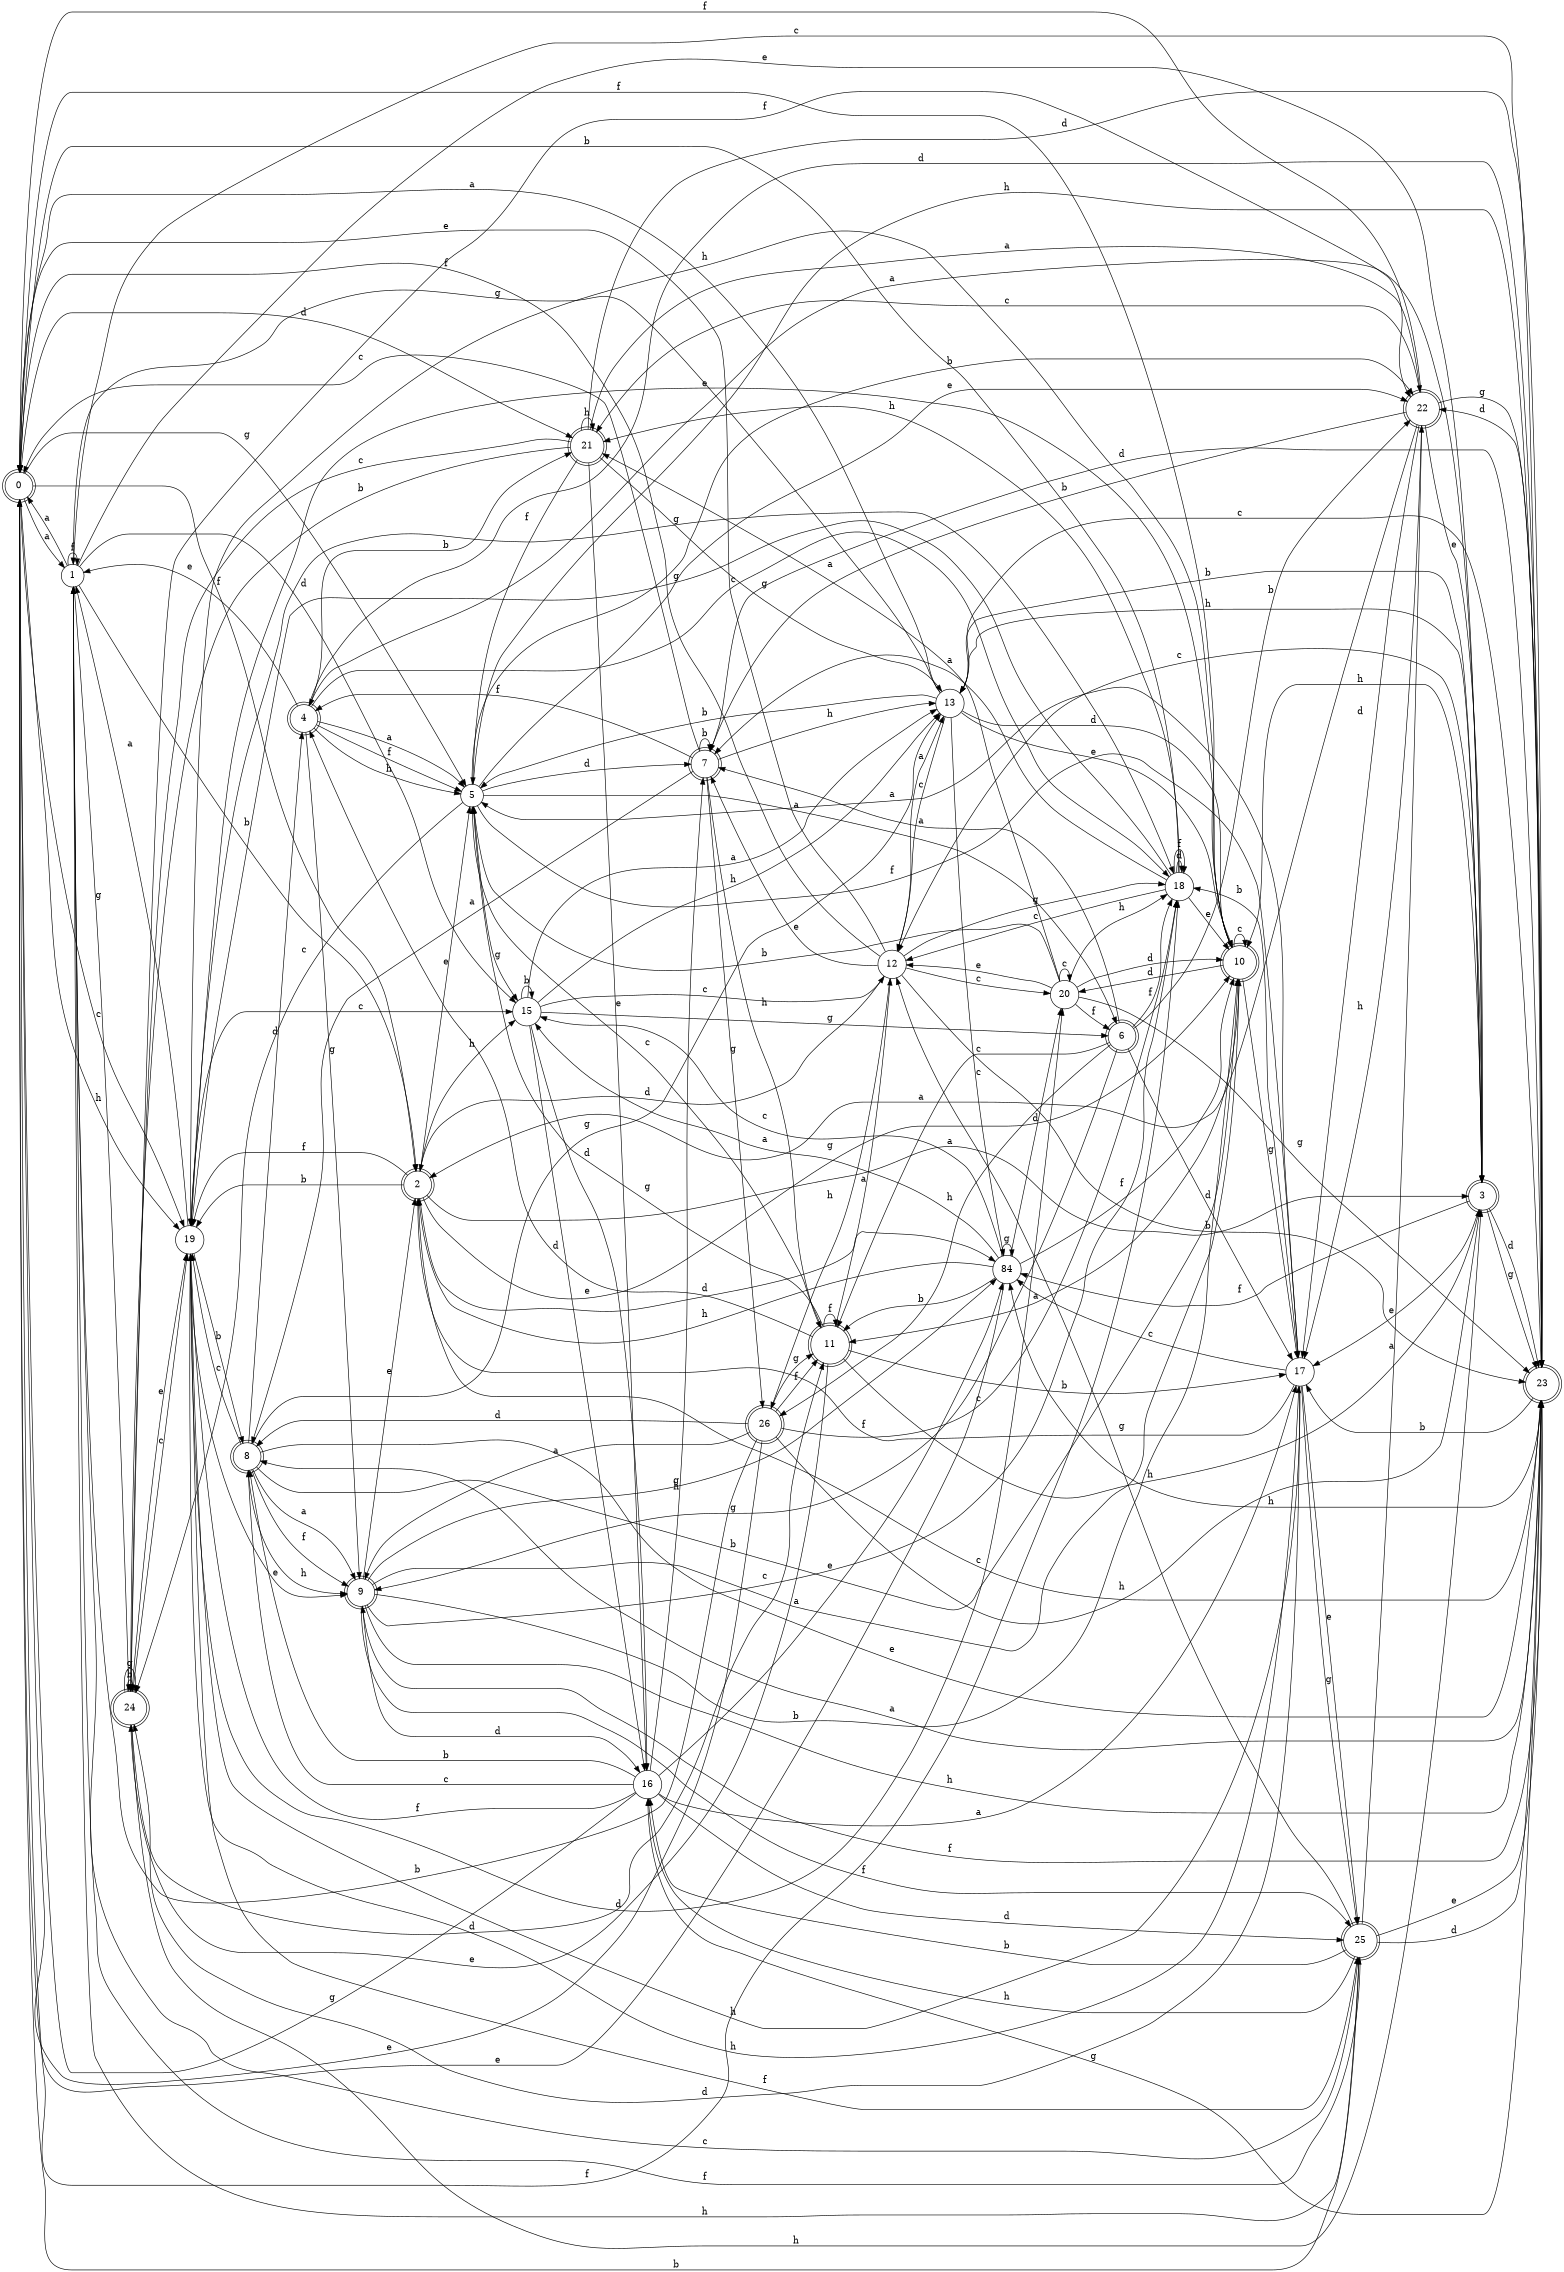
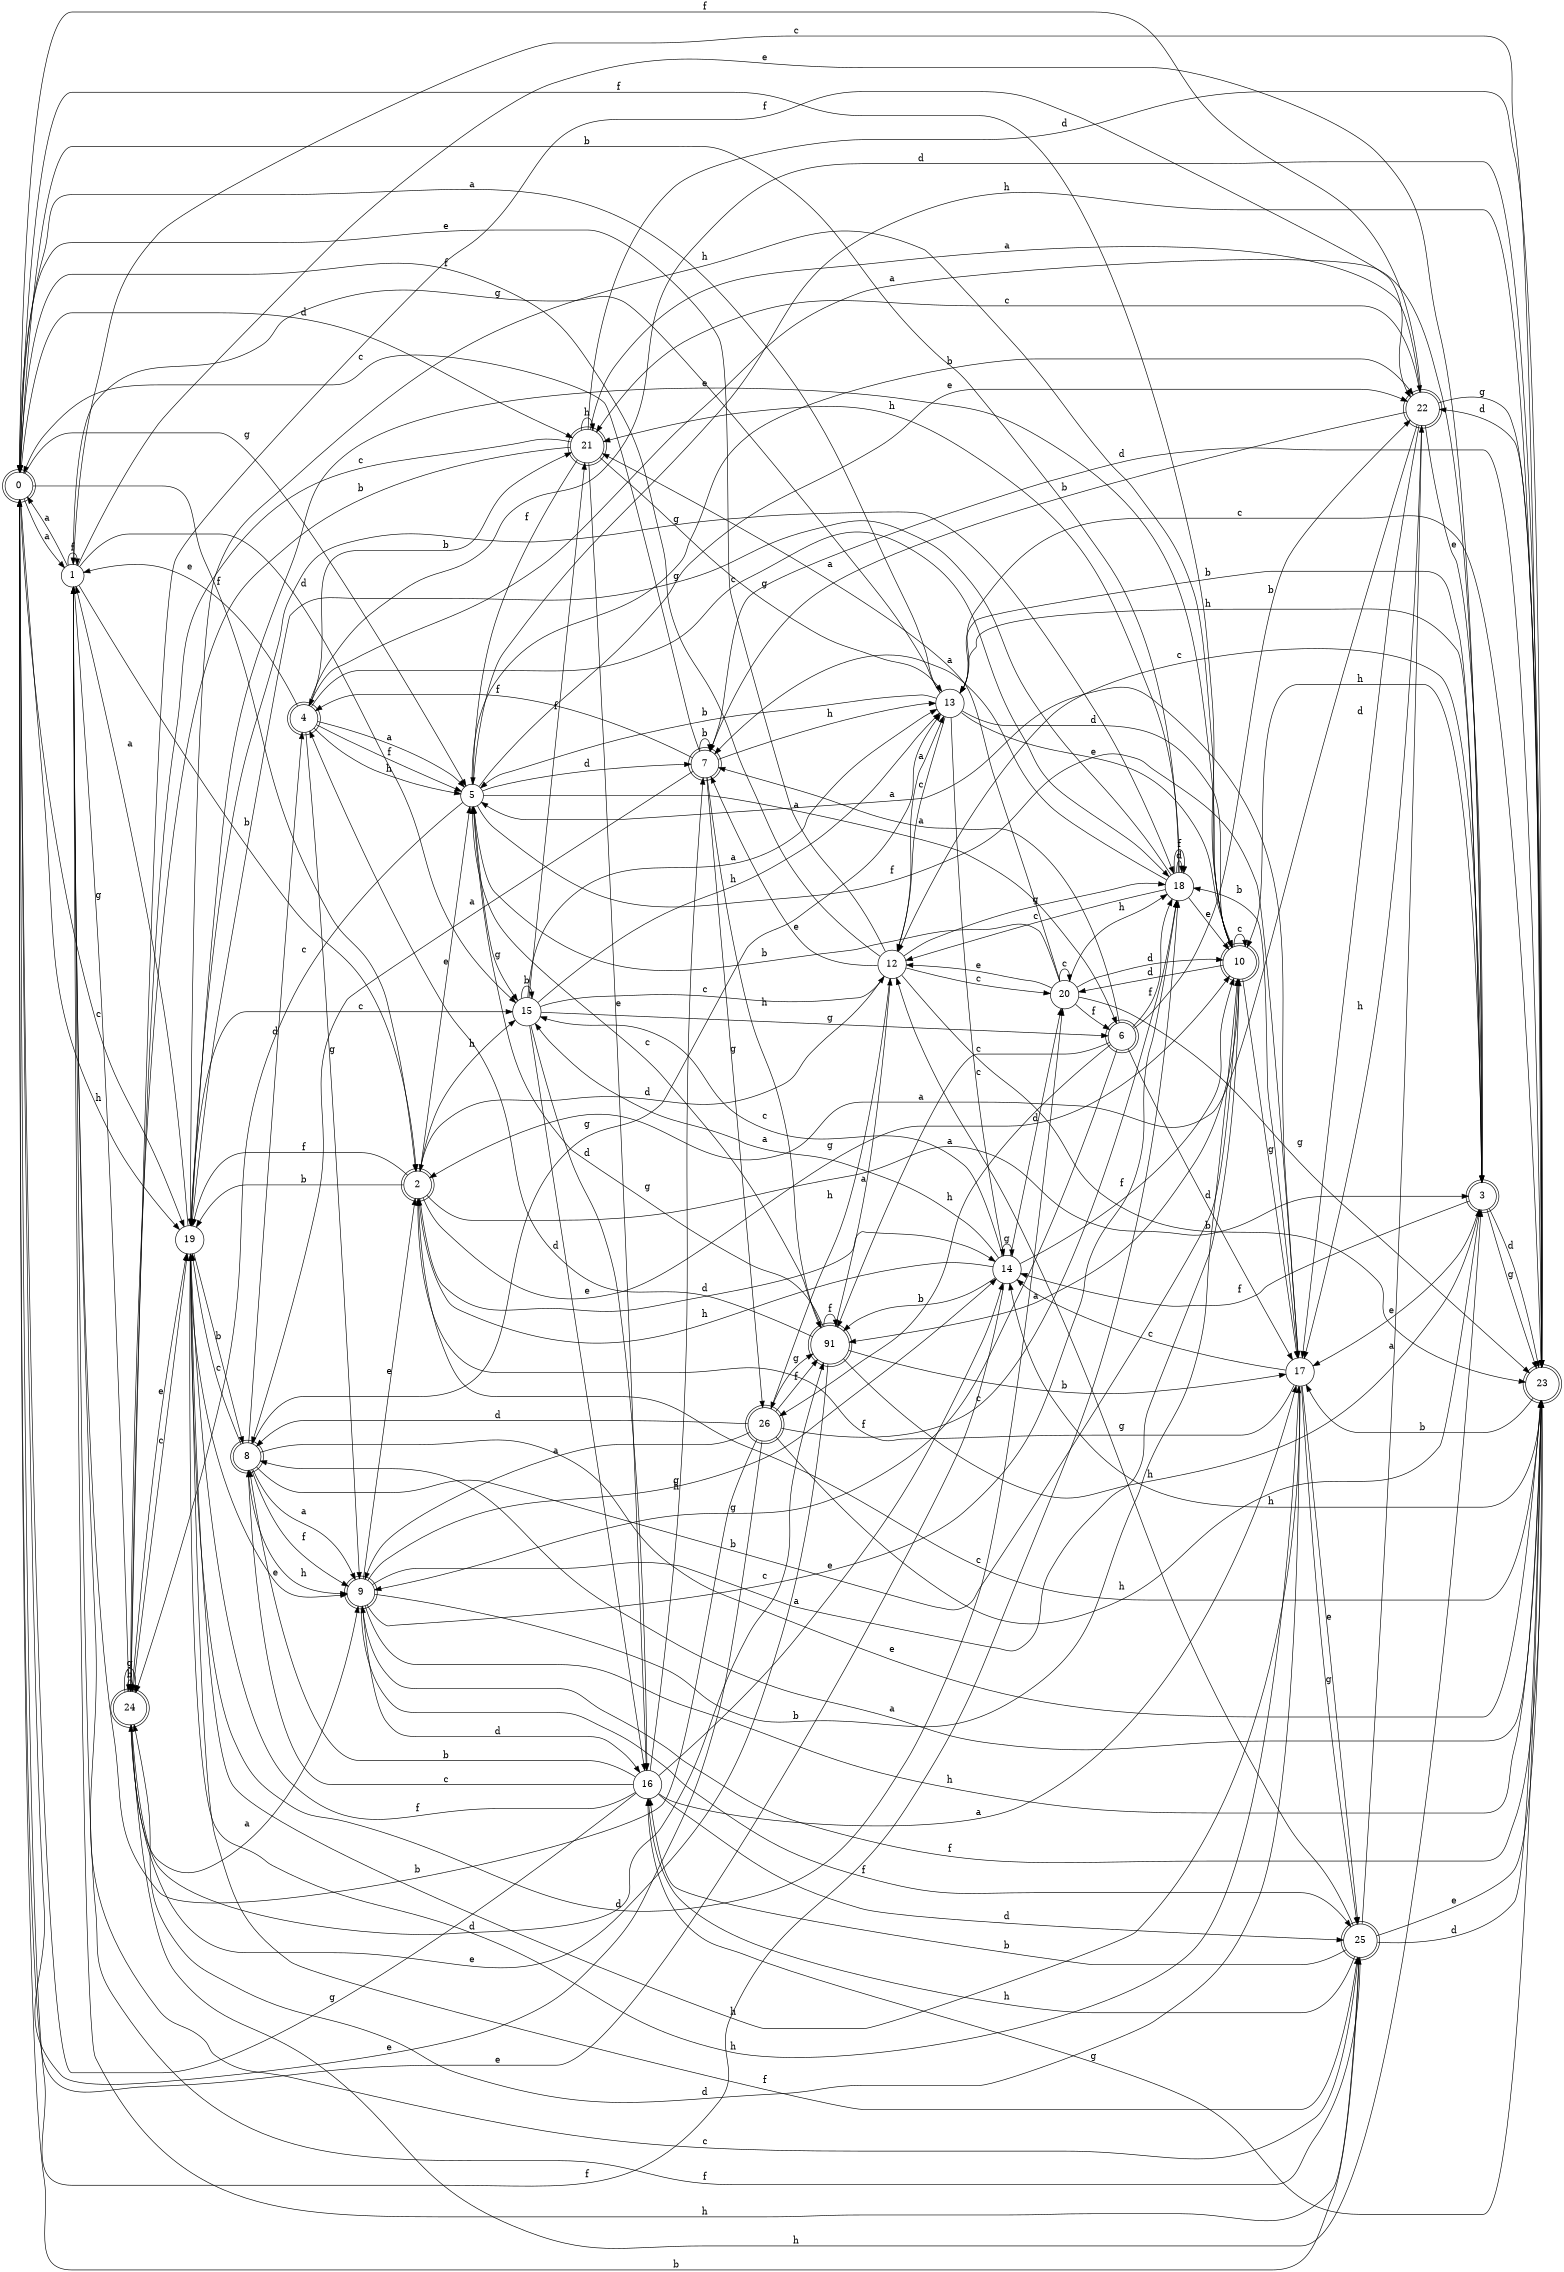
none -> (557, 733)
(1007, 1270) -> (1007, 1270)
(830, 1345) -> (830, 1345)
none -> (254, 1836)
